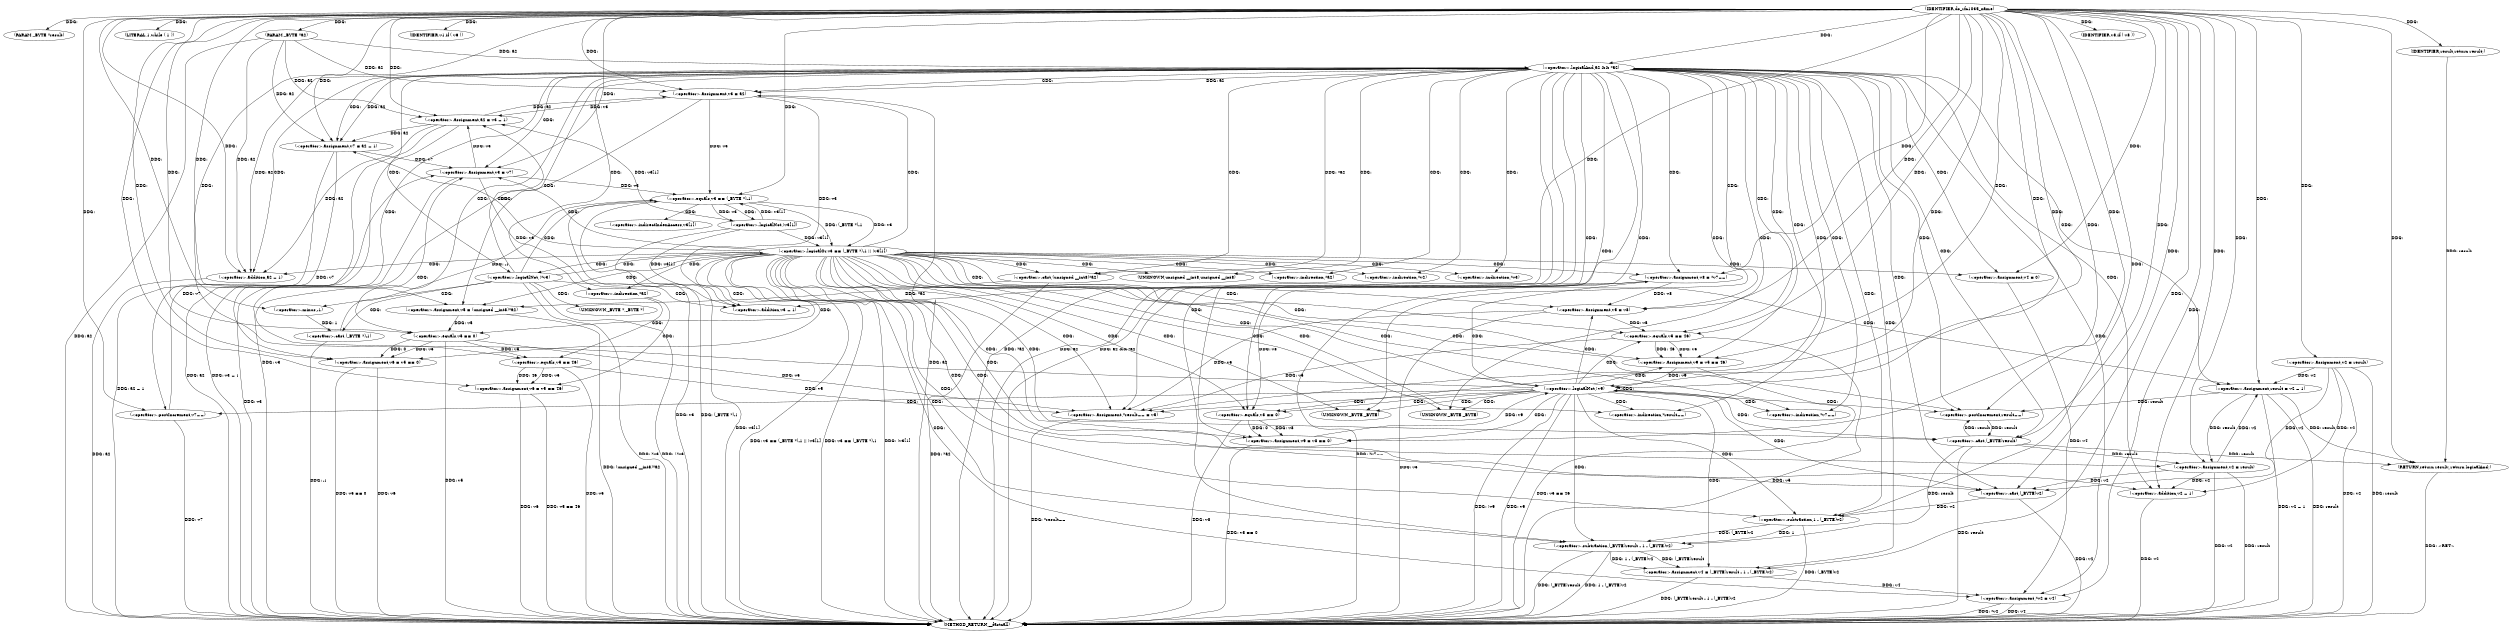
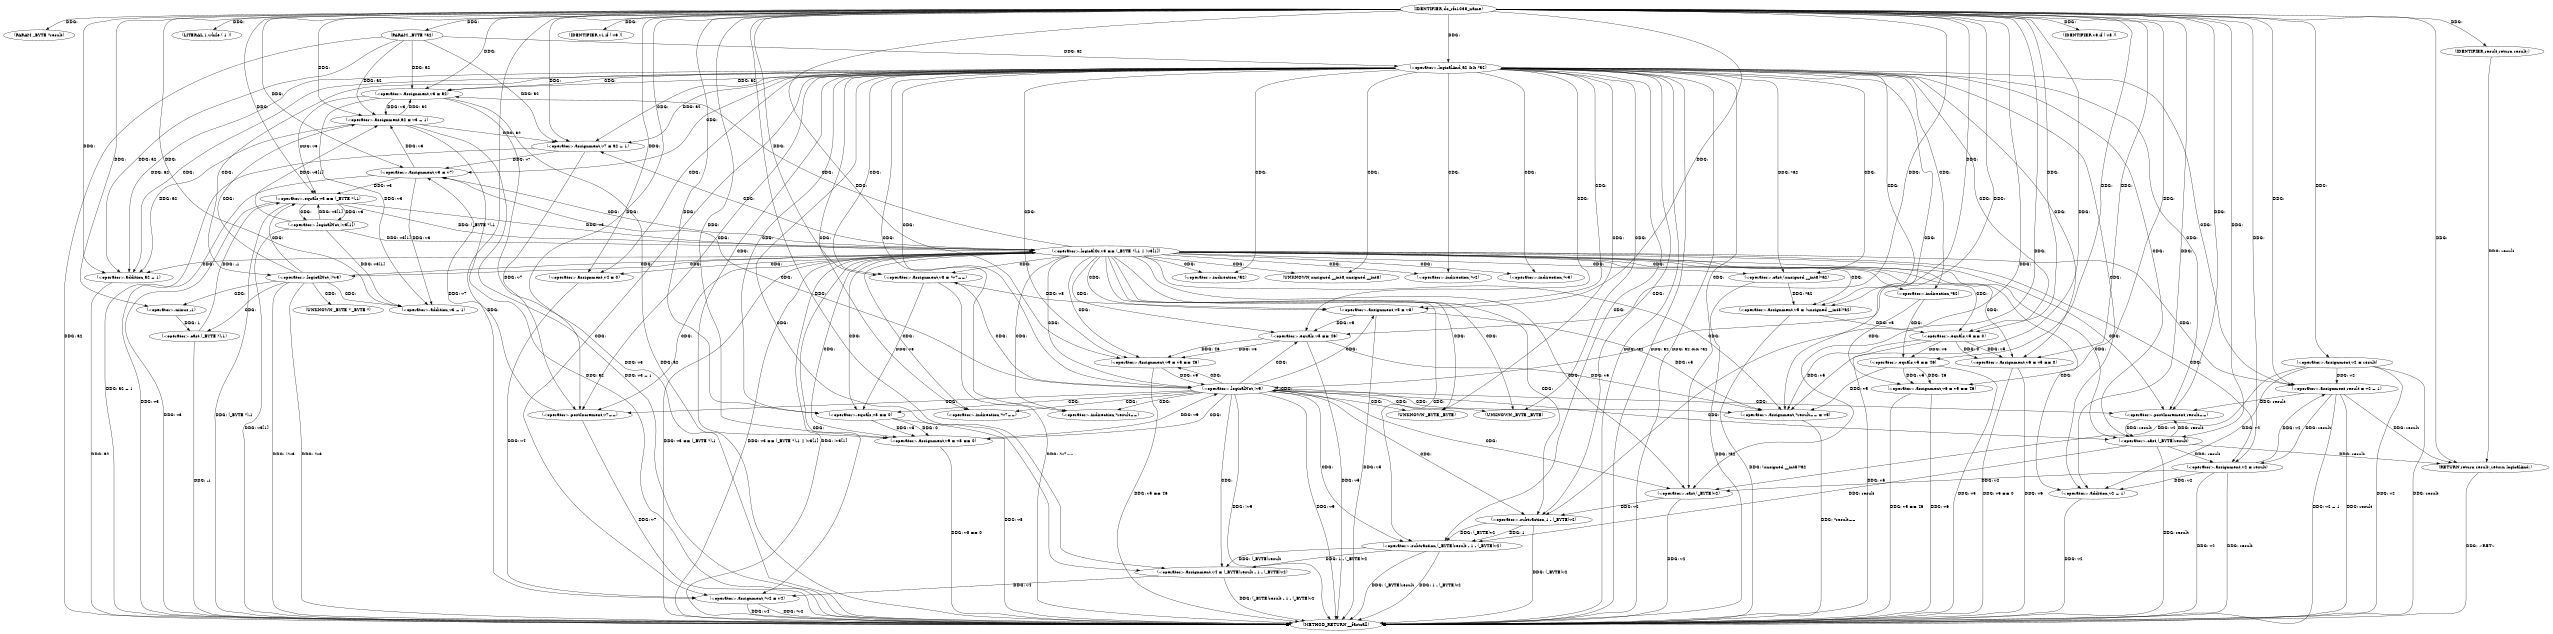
none -> (808, 89)
(653, 225) -> none
none -> (782, 267)
